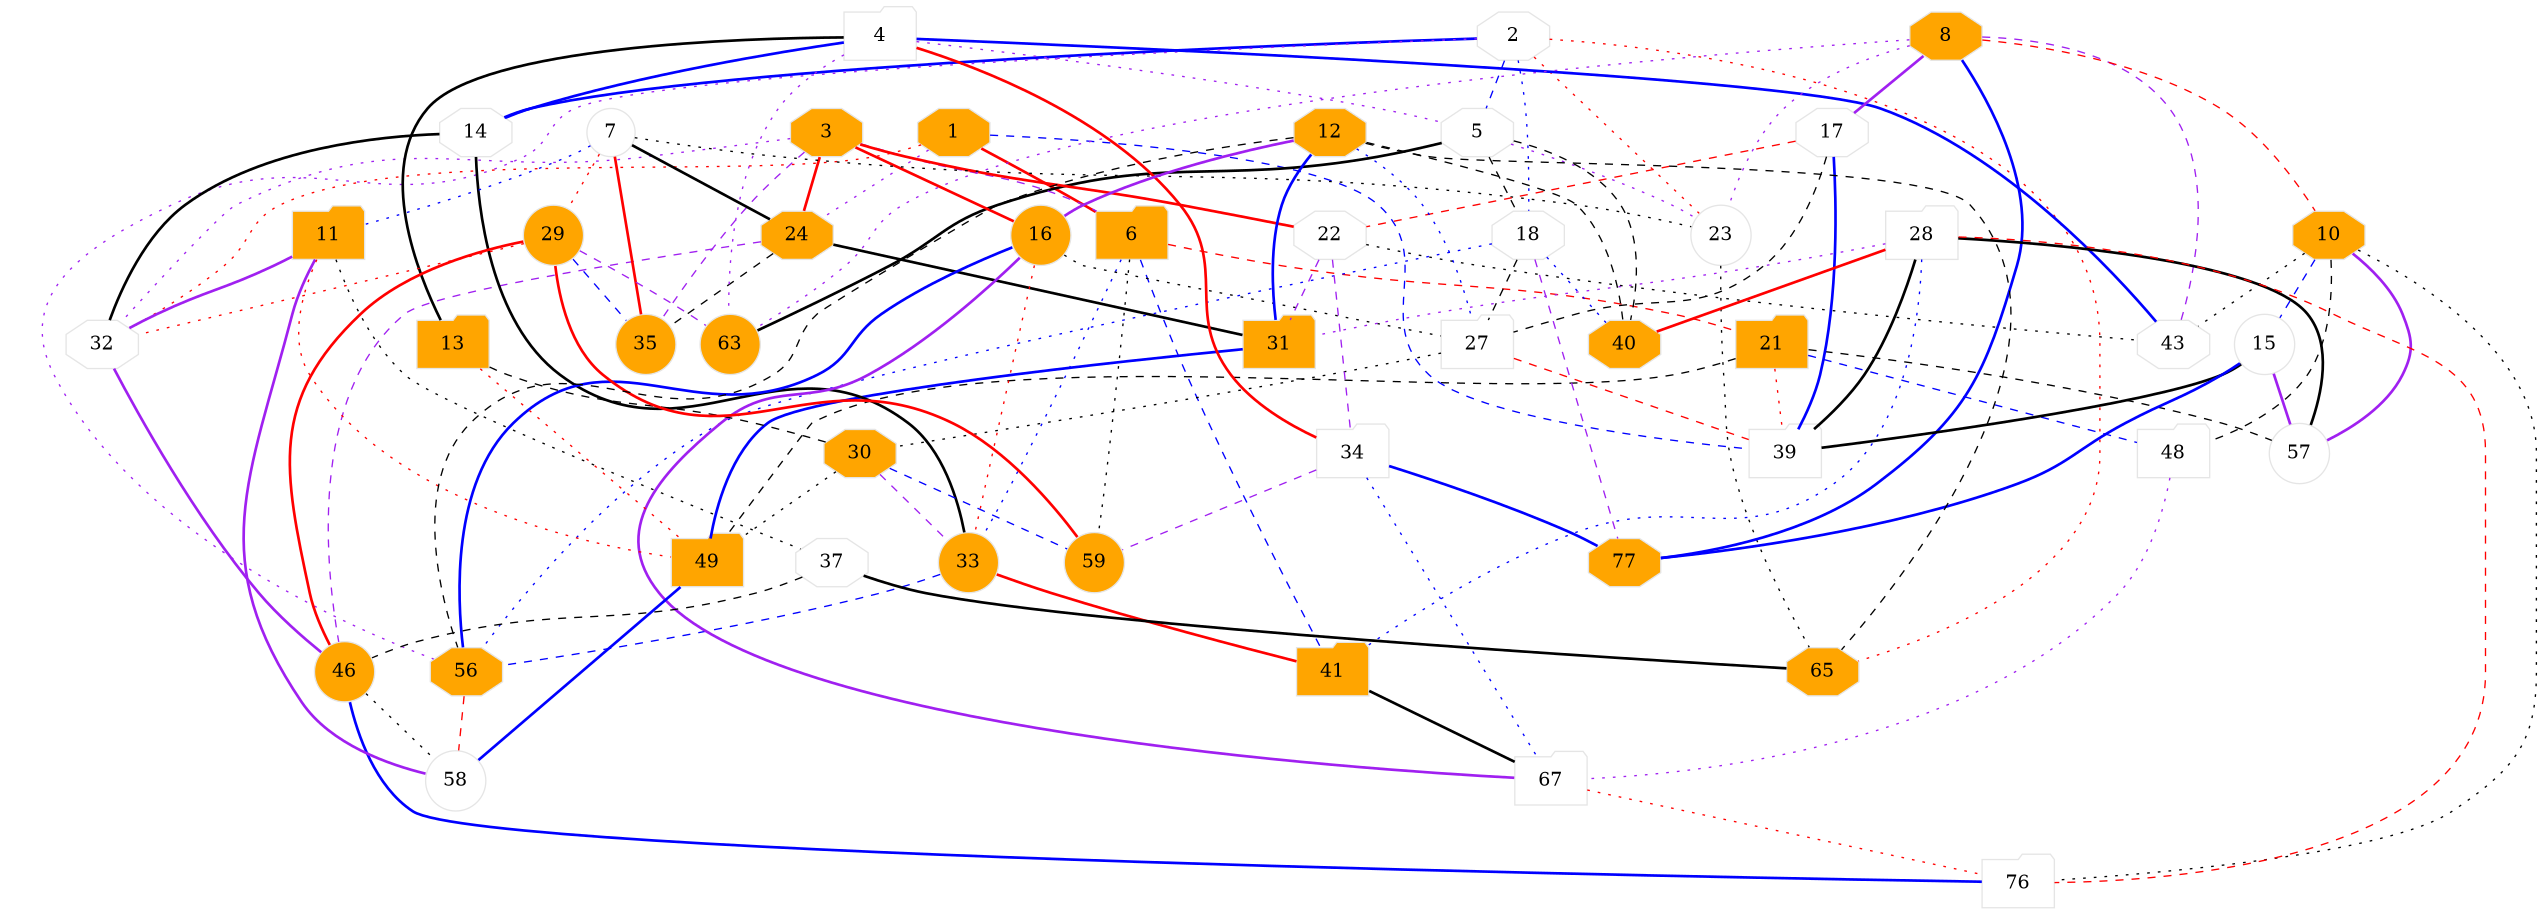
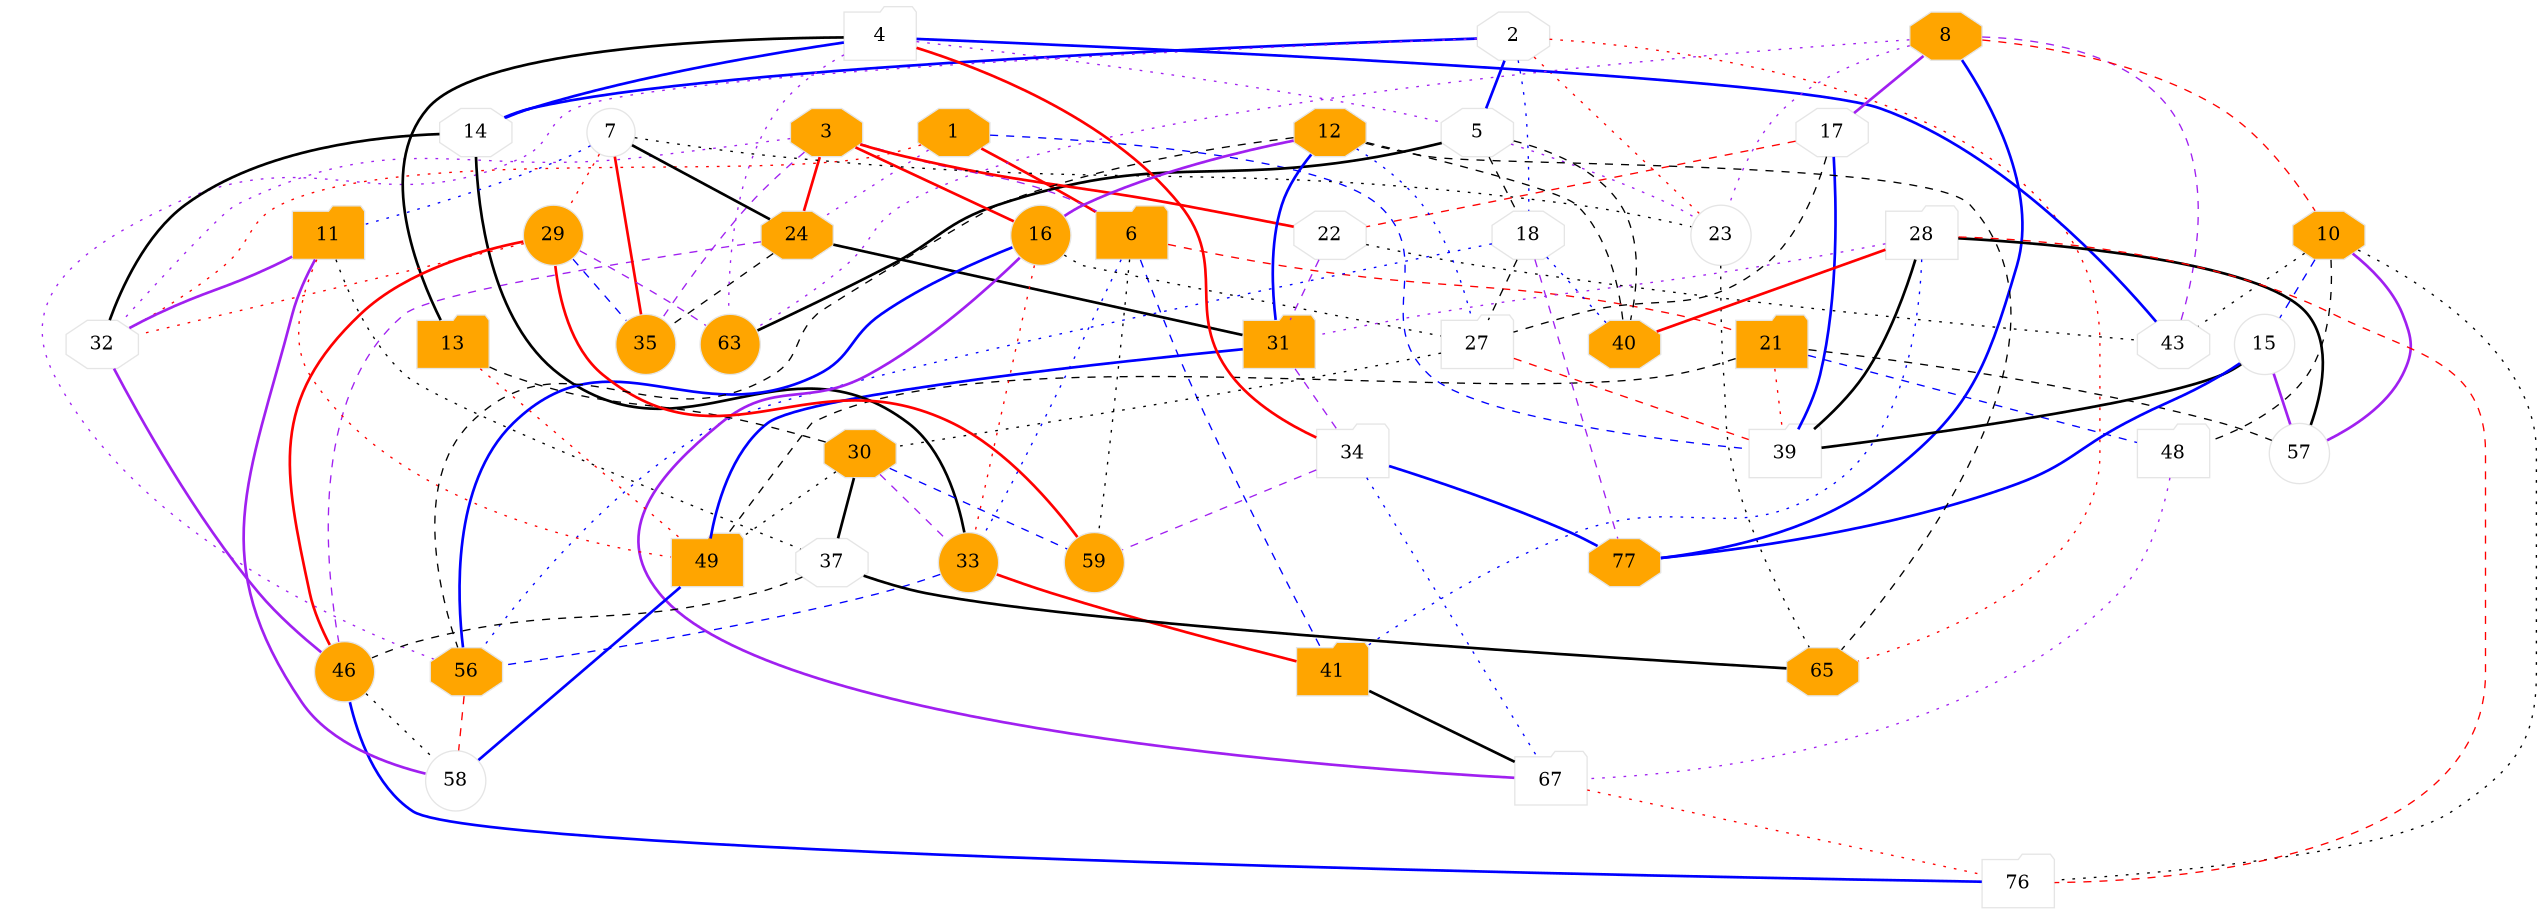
(1494, 87) -> (1494, 87)
(1341, 345) -> (1316, 399)
none -> (846, 508)
